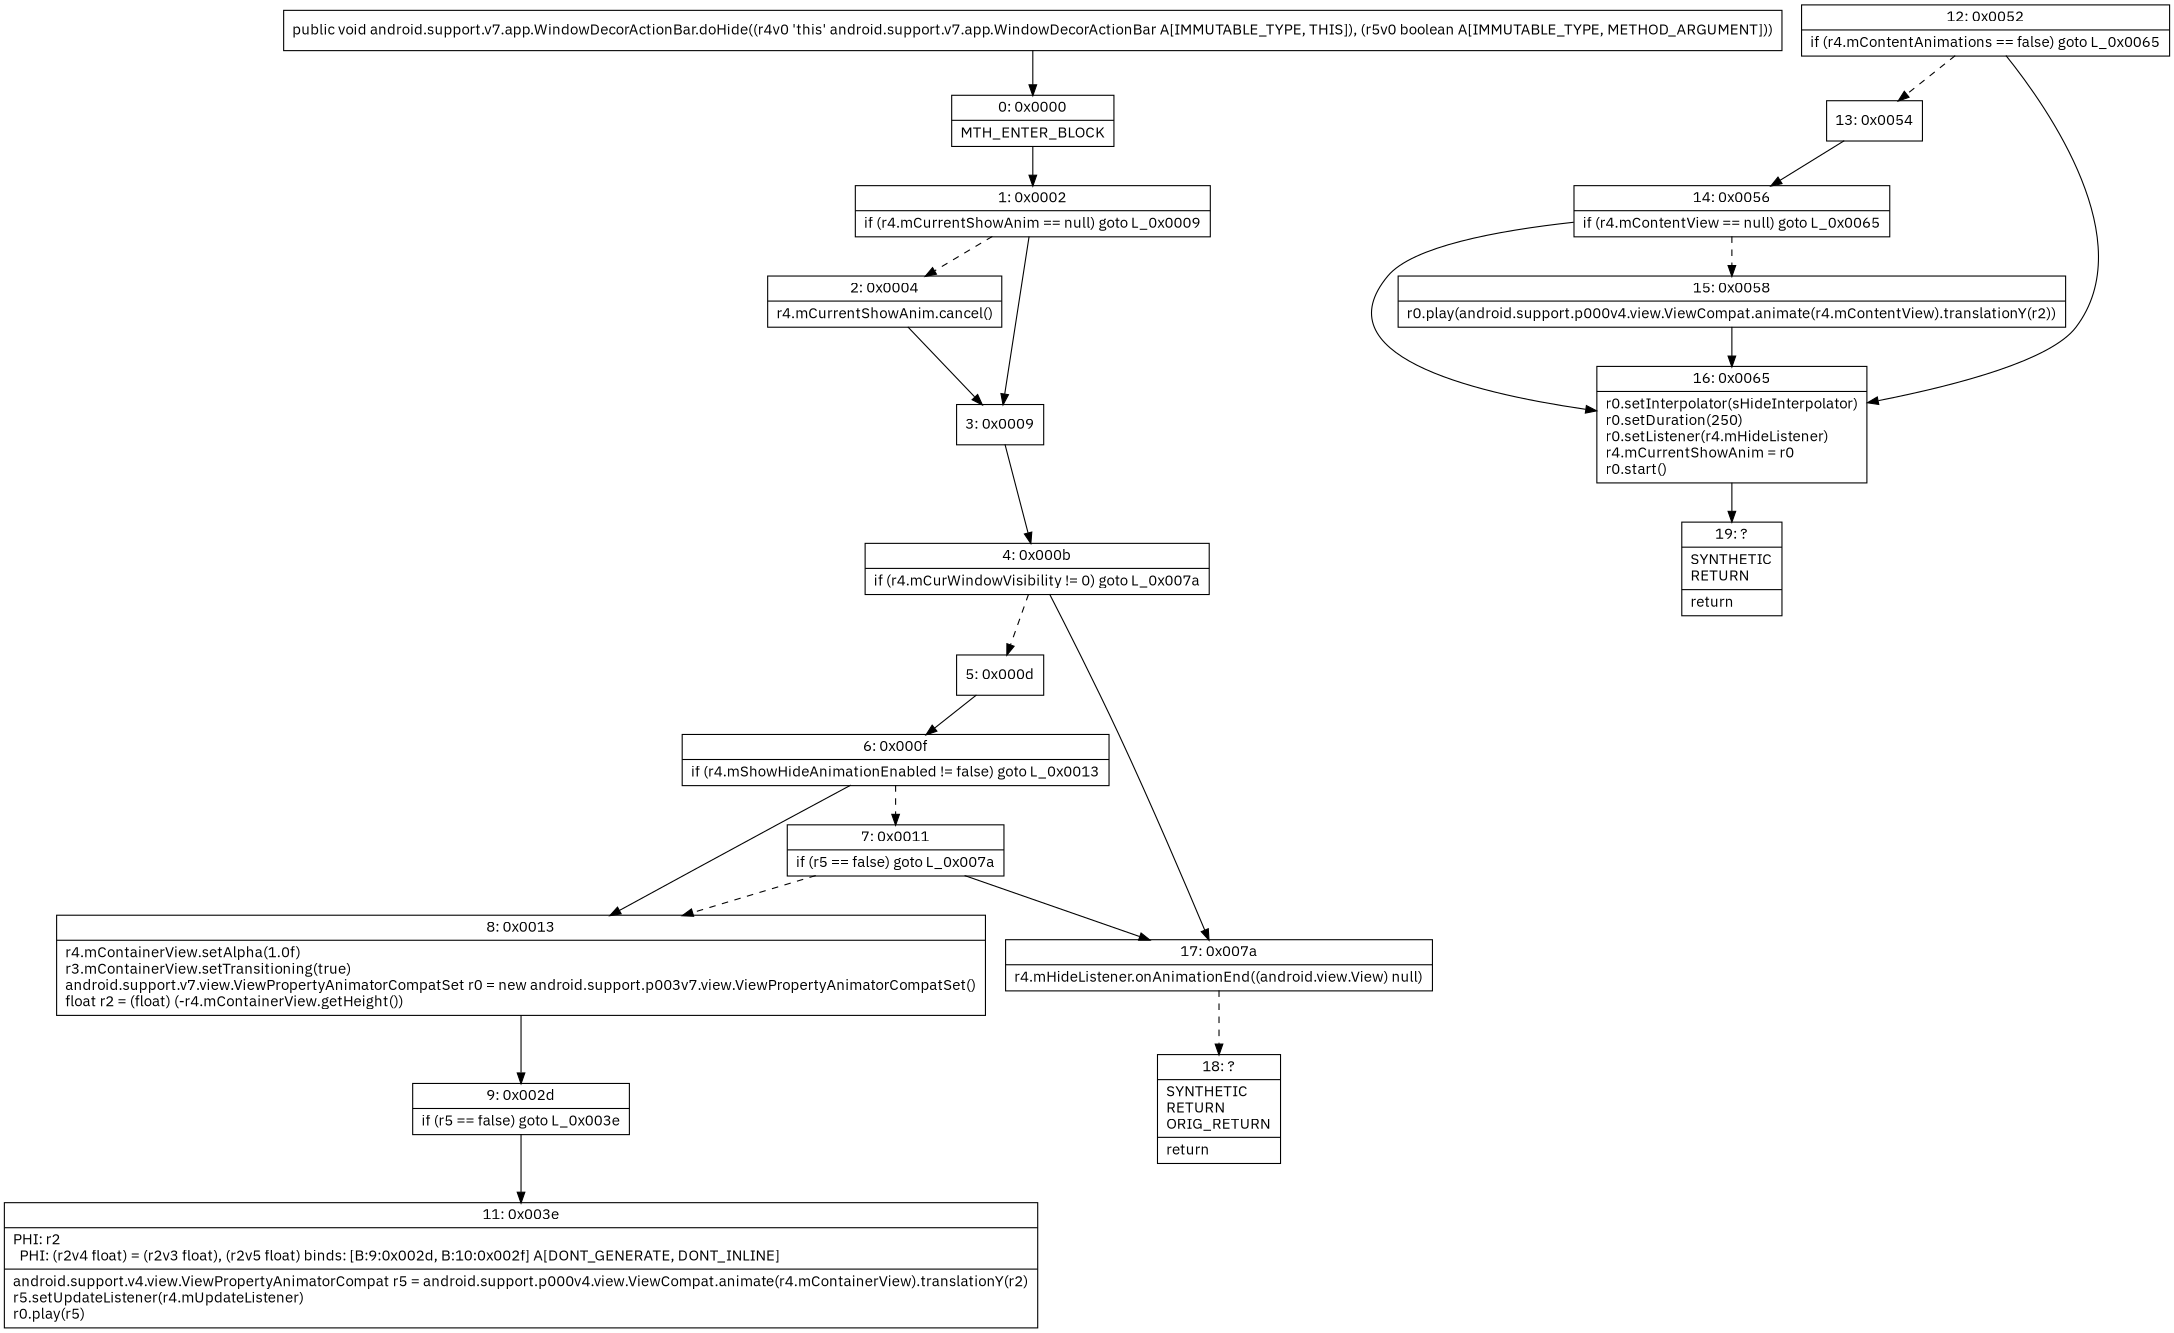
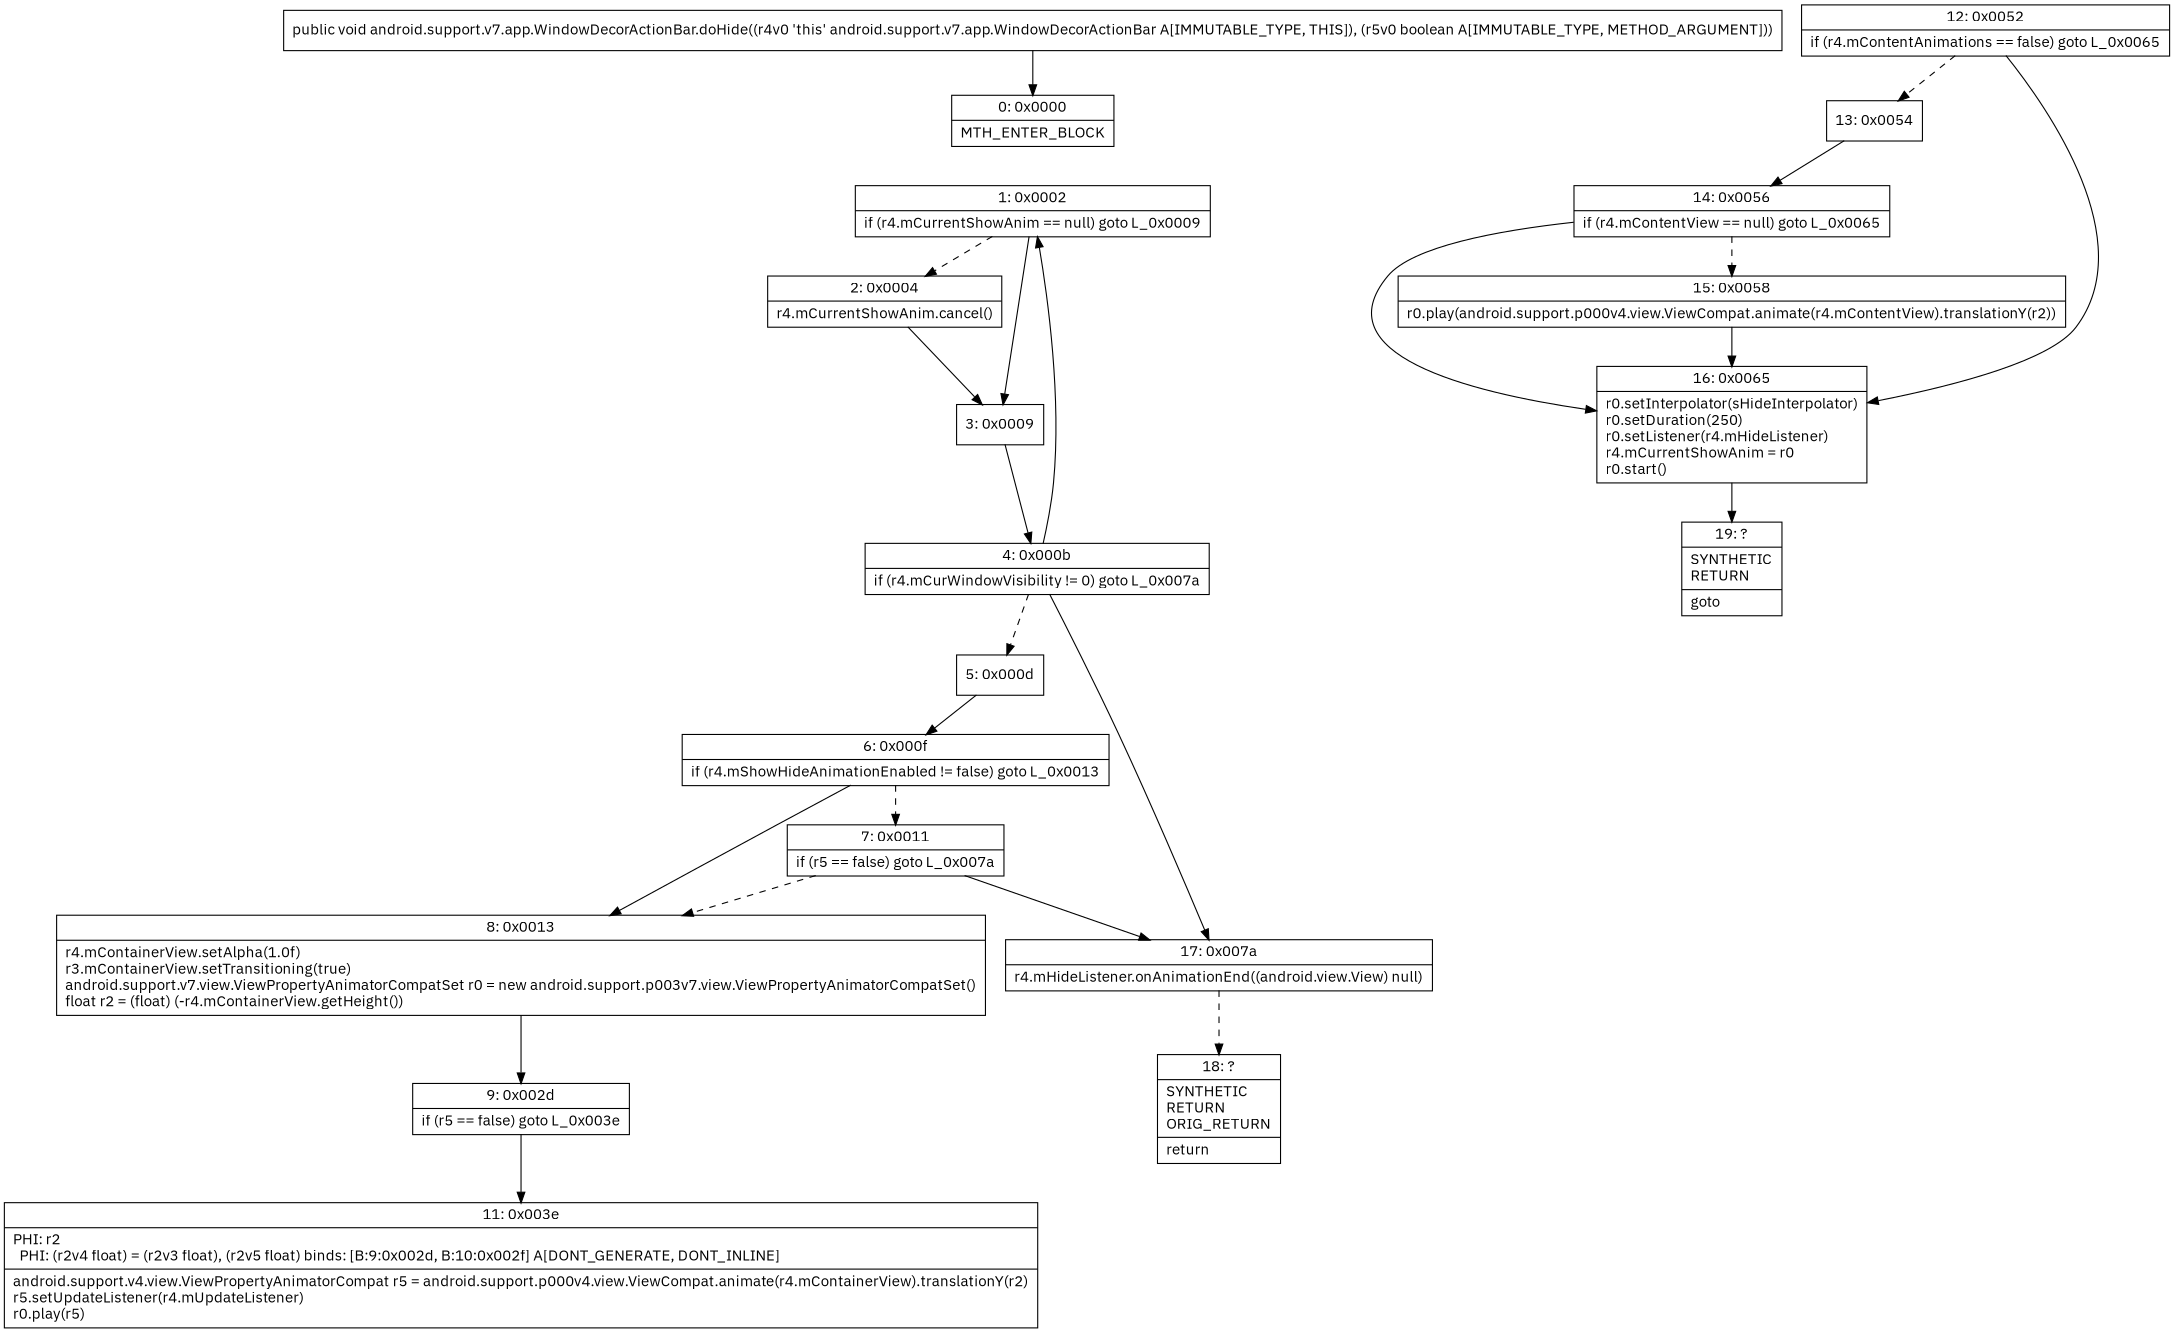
(1033, 161) -> (1055, 396)
(1712, 602) -> (1706, 602)
